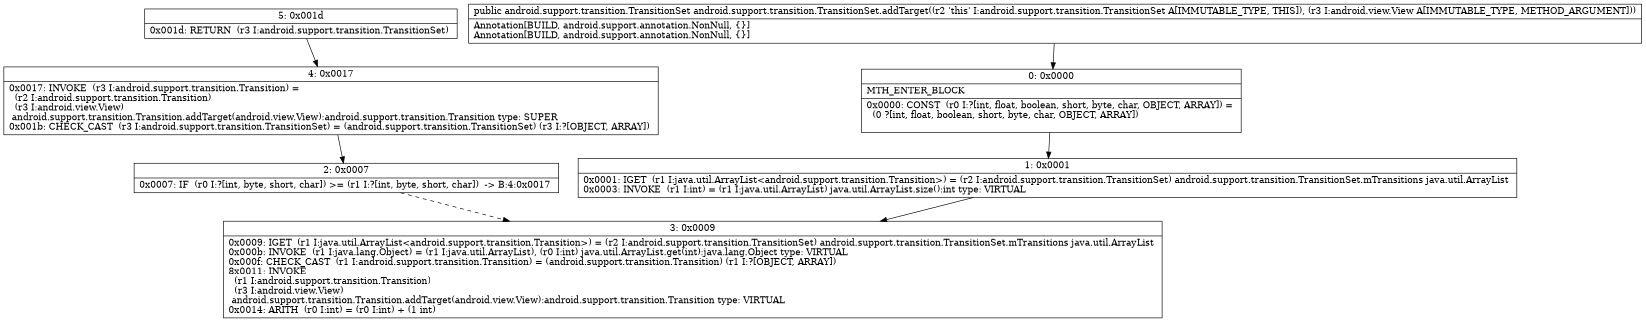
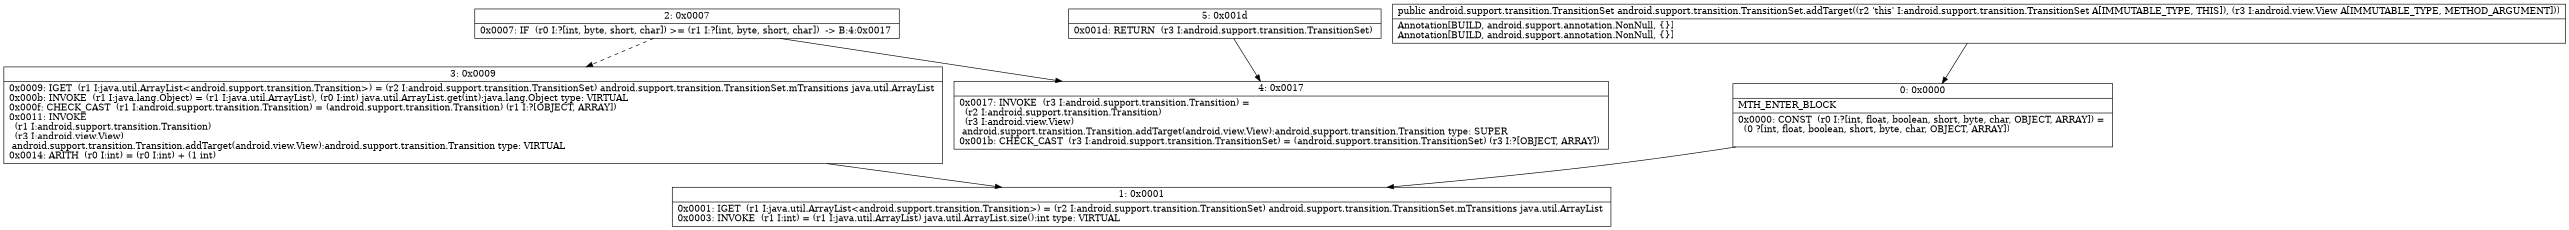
(340, 146) -> (918, 59)
(930, 209) -> (911, 175)
(271, 272) -> (51, 117)
